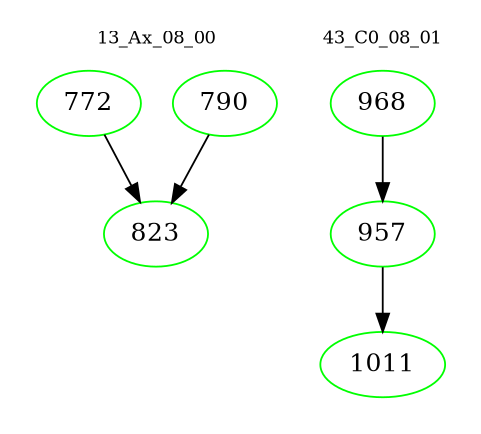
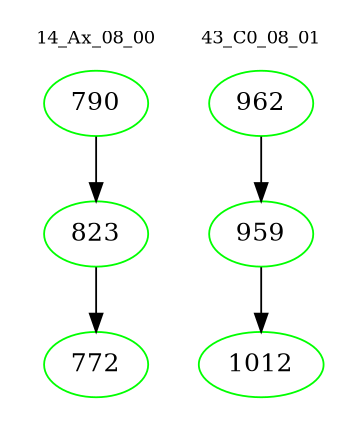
(157, 39) -> (96, 39)
(383, 103) -> (261, 103)
(118, 160) -> (96, 290)
(383, 234) -> (261, 234)
(383, 365) -> (261, 365)
